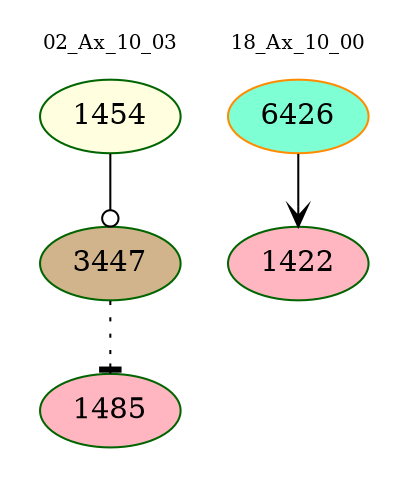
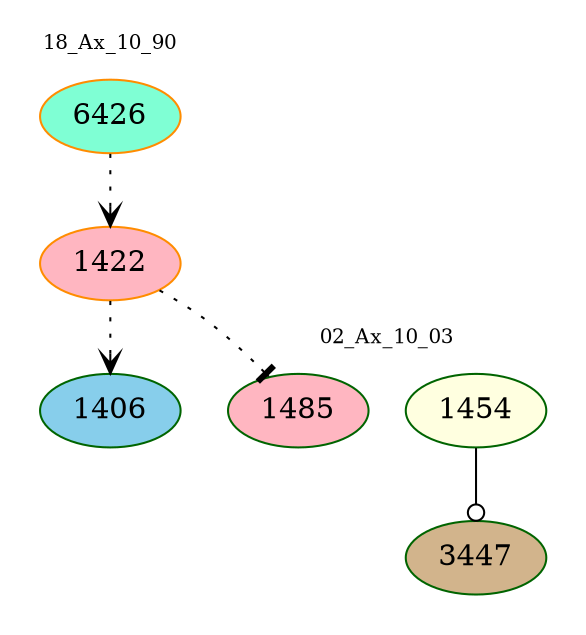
(298, 44) -> (110, 44)
(298, 180) -> (110, 180)
(298, 264) -> (110, 264)
(110, 332) -> (226, 336)
none -> (110, 411)
